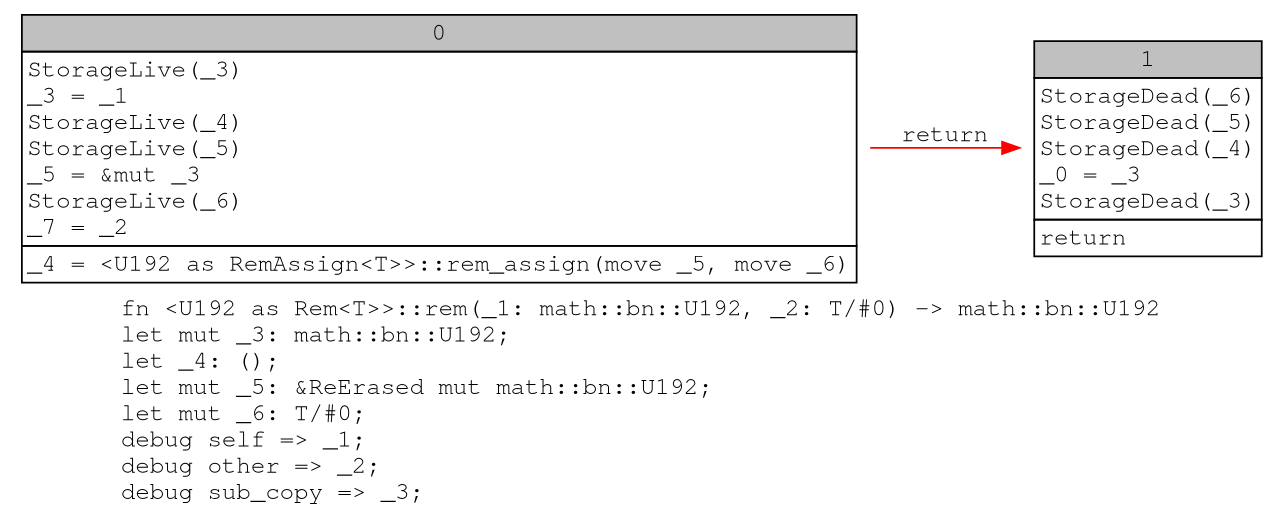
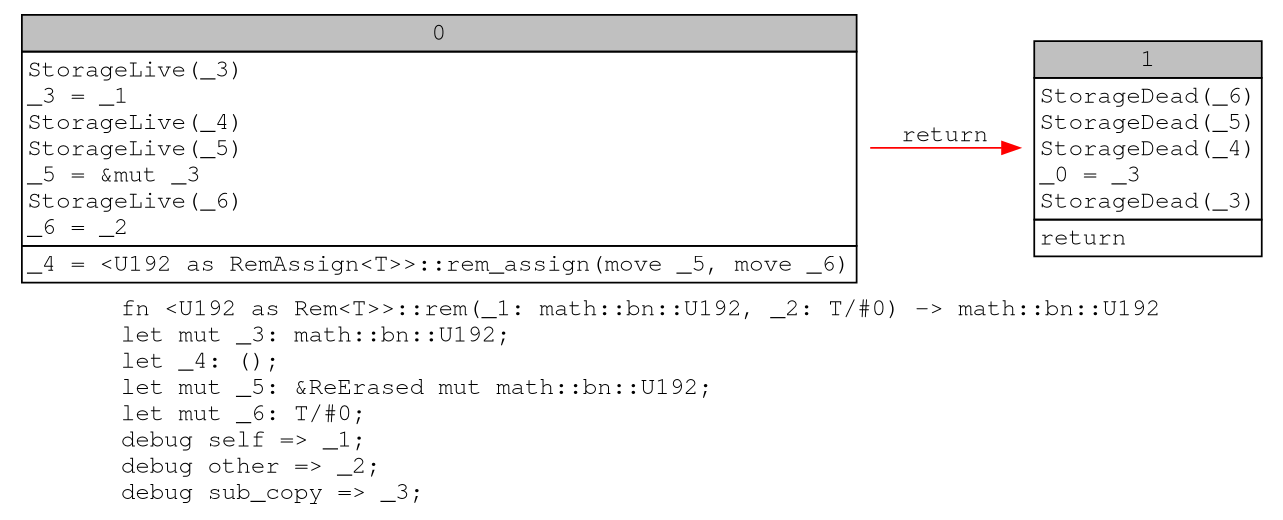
(78, 227) -> (78, 227)
